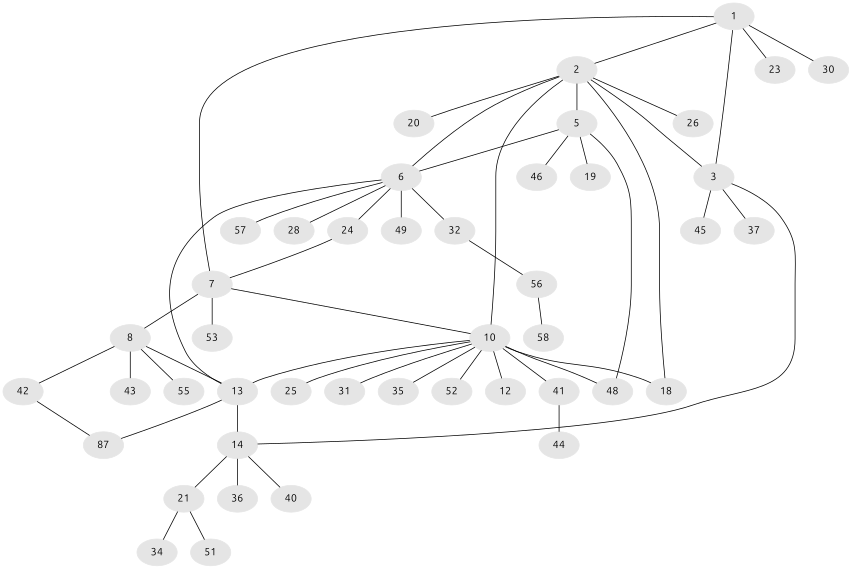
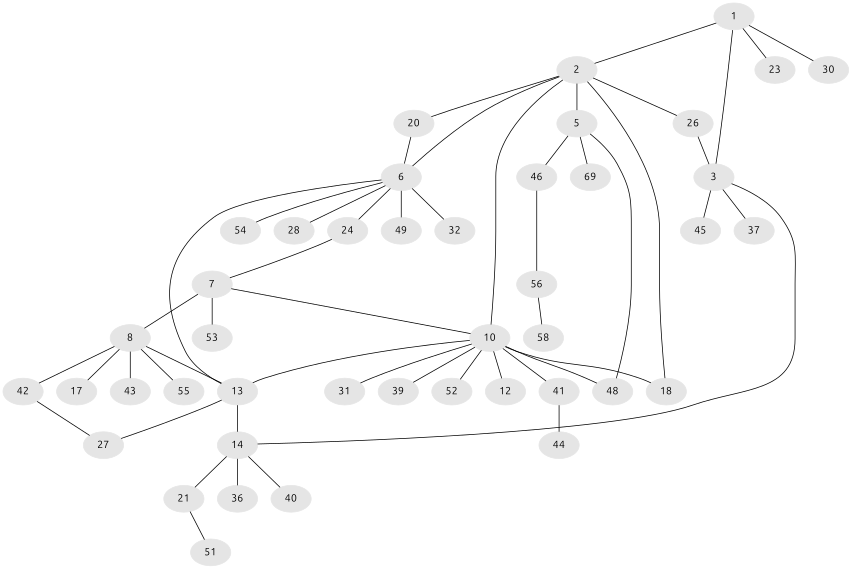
(367, 37) -> none
(648, 121) -> (704, 150)
(489, 150) -> (408, 150)
(590, 177) -> (590, 177)
(240, 231) -> (240, 231)
(500, 260) -> (537, 231)
none -> (77, 392)
(291, 392) -> none
(398, 392) -> (398, 392)
(103, 445) -> (103, 445)
(157, 552) -> none
